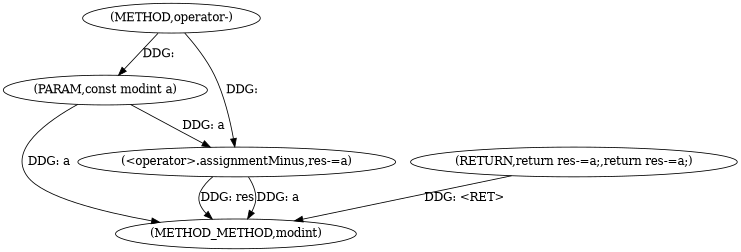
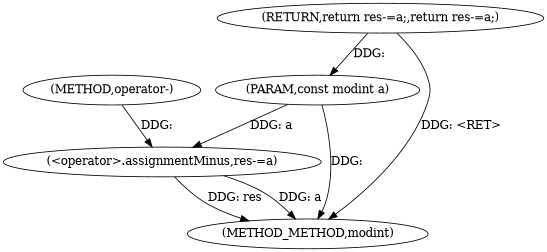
(141, 51) -> (352, 51)
(49, 162) -> (349, 162)
